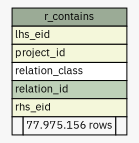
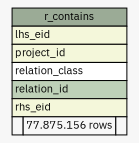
(69, 125) -> (69, 125)
